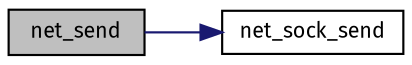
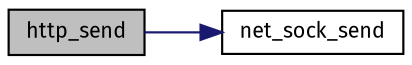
(77, 32) -> (77, 32)
